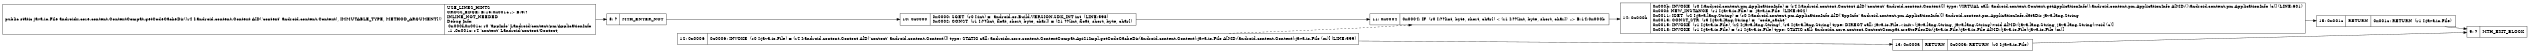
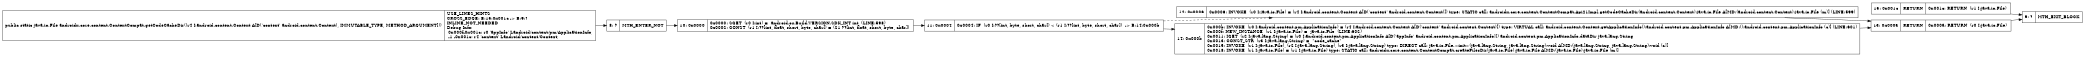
(2309, 21) -> (1864, 28)
(1319, 30) -> (1216, 19)
